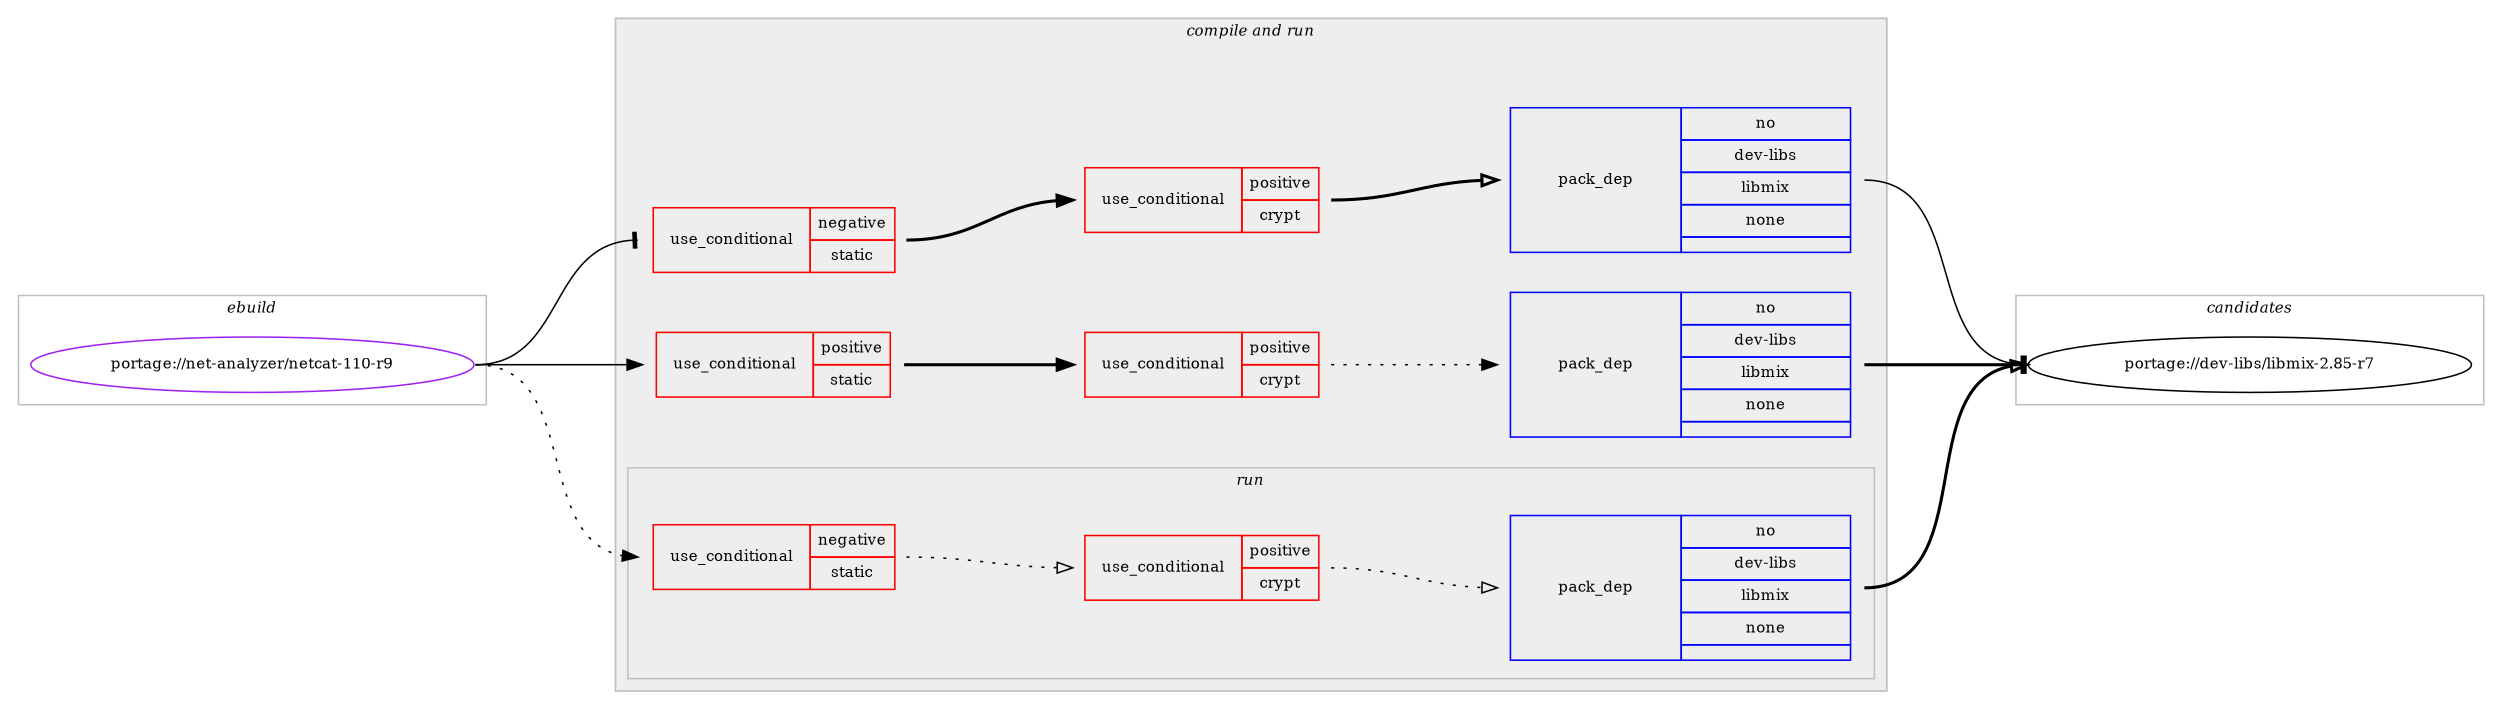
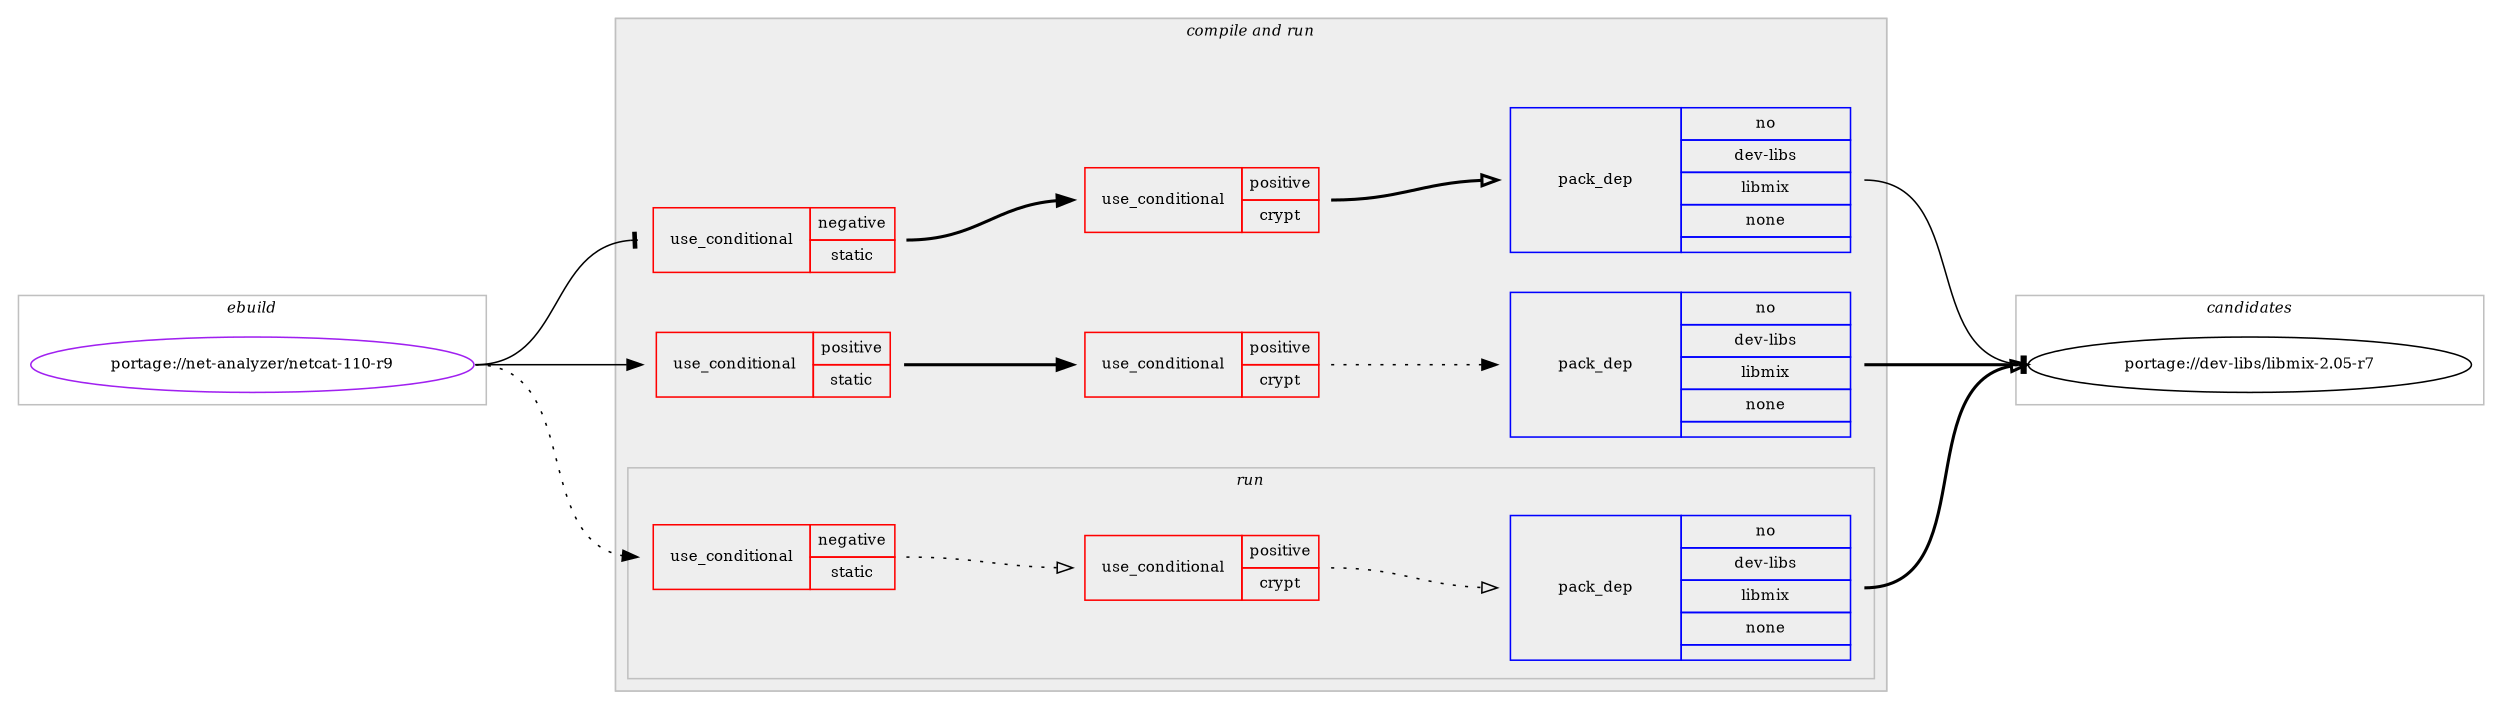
(2250, 365) -> (2250, 365)
